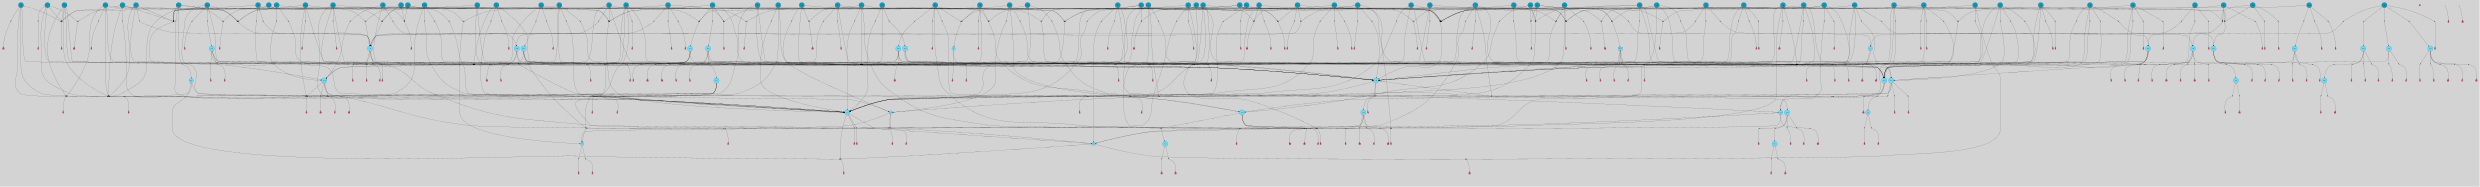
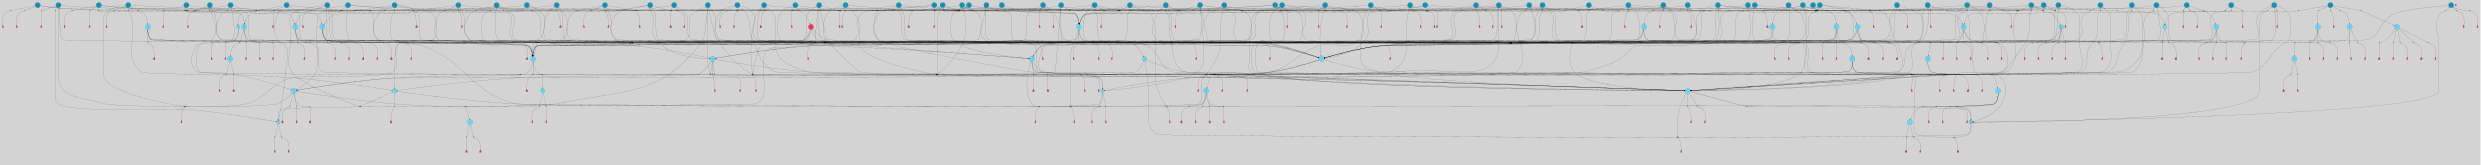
(524, 49) -> (811, 27)
none -> (1928, 59)
